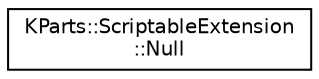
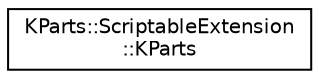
(160, 39) -> (160, 39)
